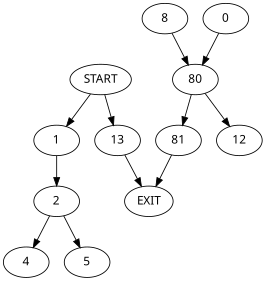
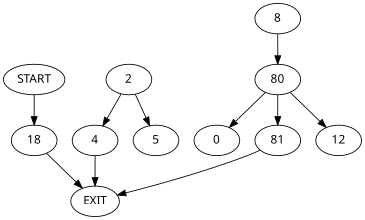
(213, 45) -> (250, 107)
(57, 140) -> none
(118, 140) -> (34, 140)
none -> (95, 167)
